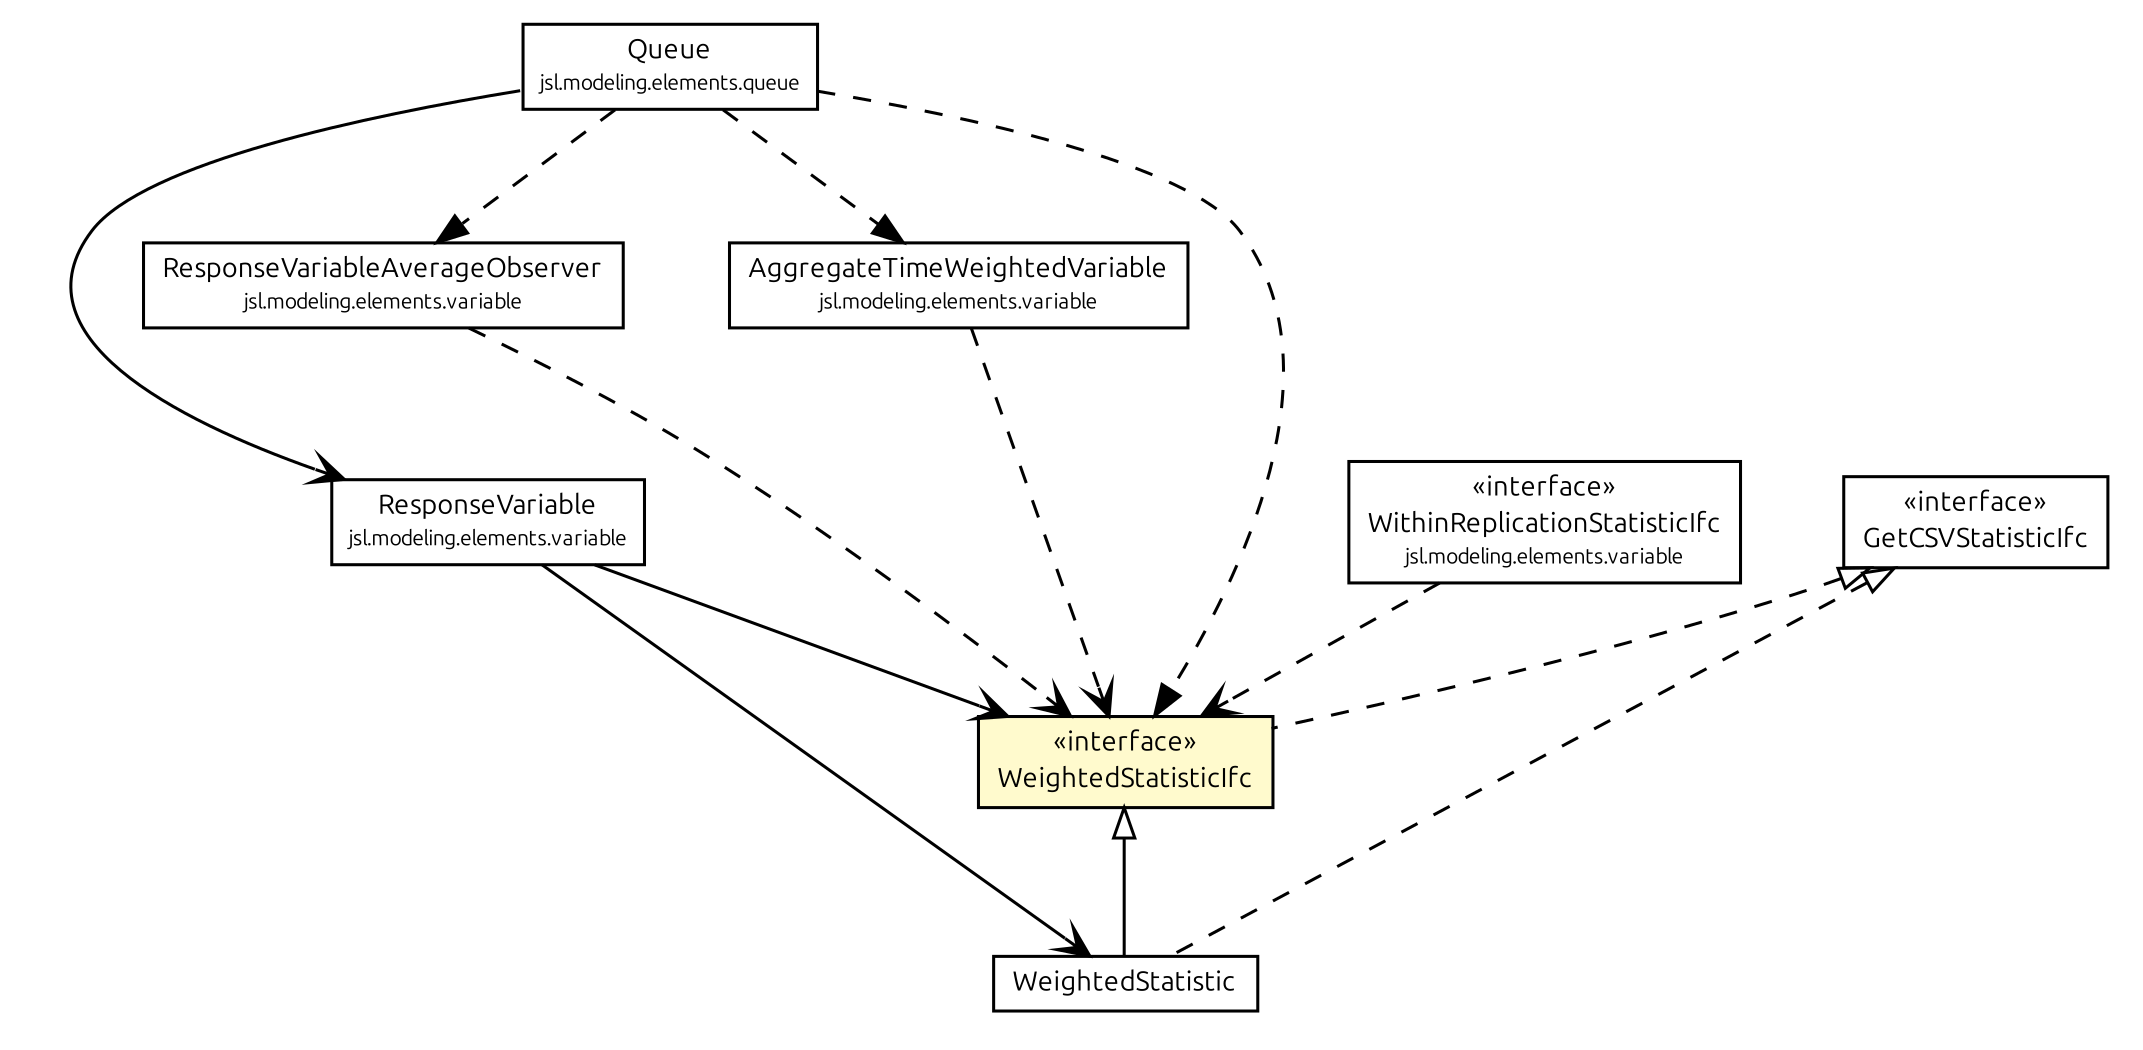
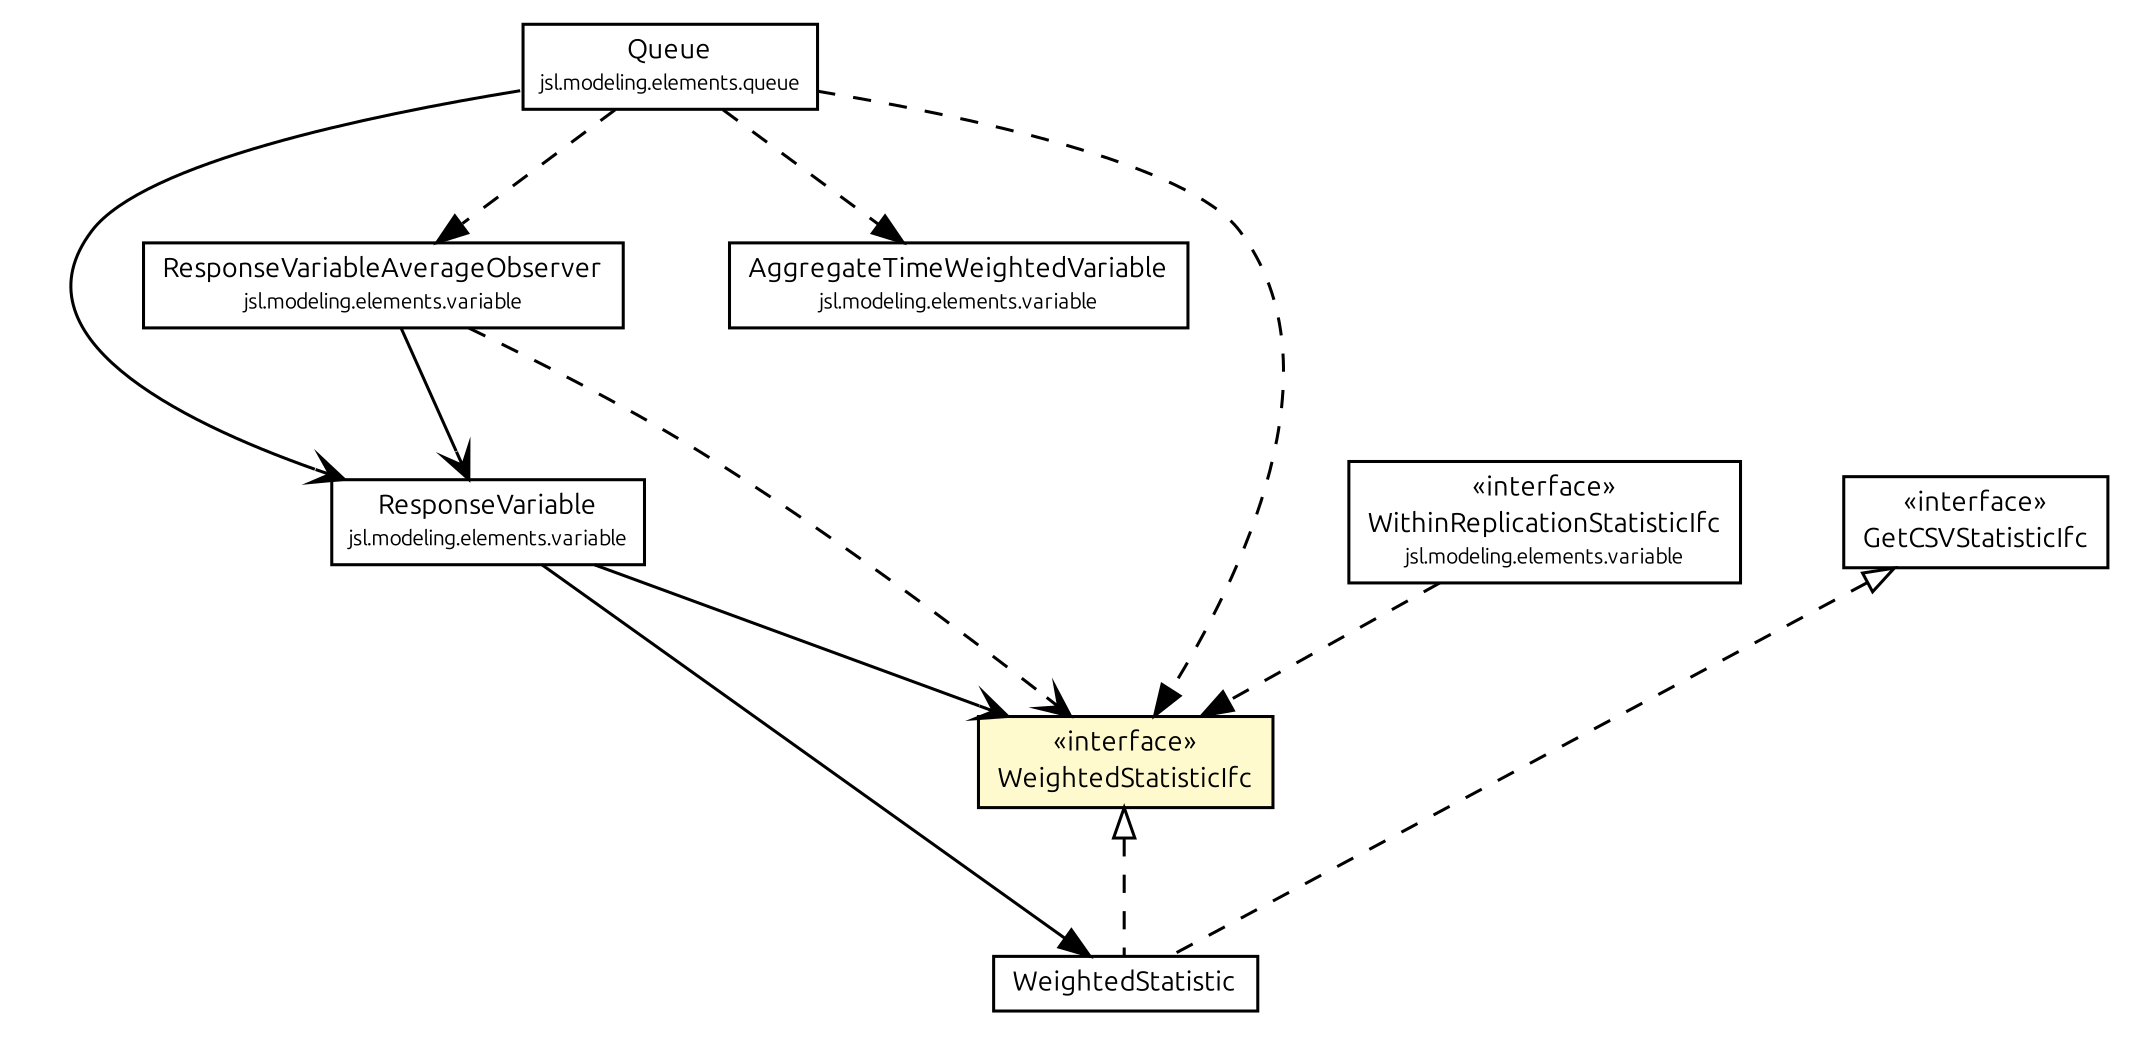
none -> (429, 390)
(1035, 508) -> none
(1334, 642) -> (1334, 642)
(1558, 661) -> none
(803, 752) -> (803, 752)
(1124, 897) -> (1124, 897)
